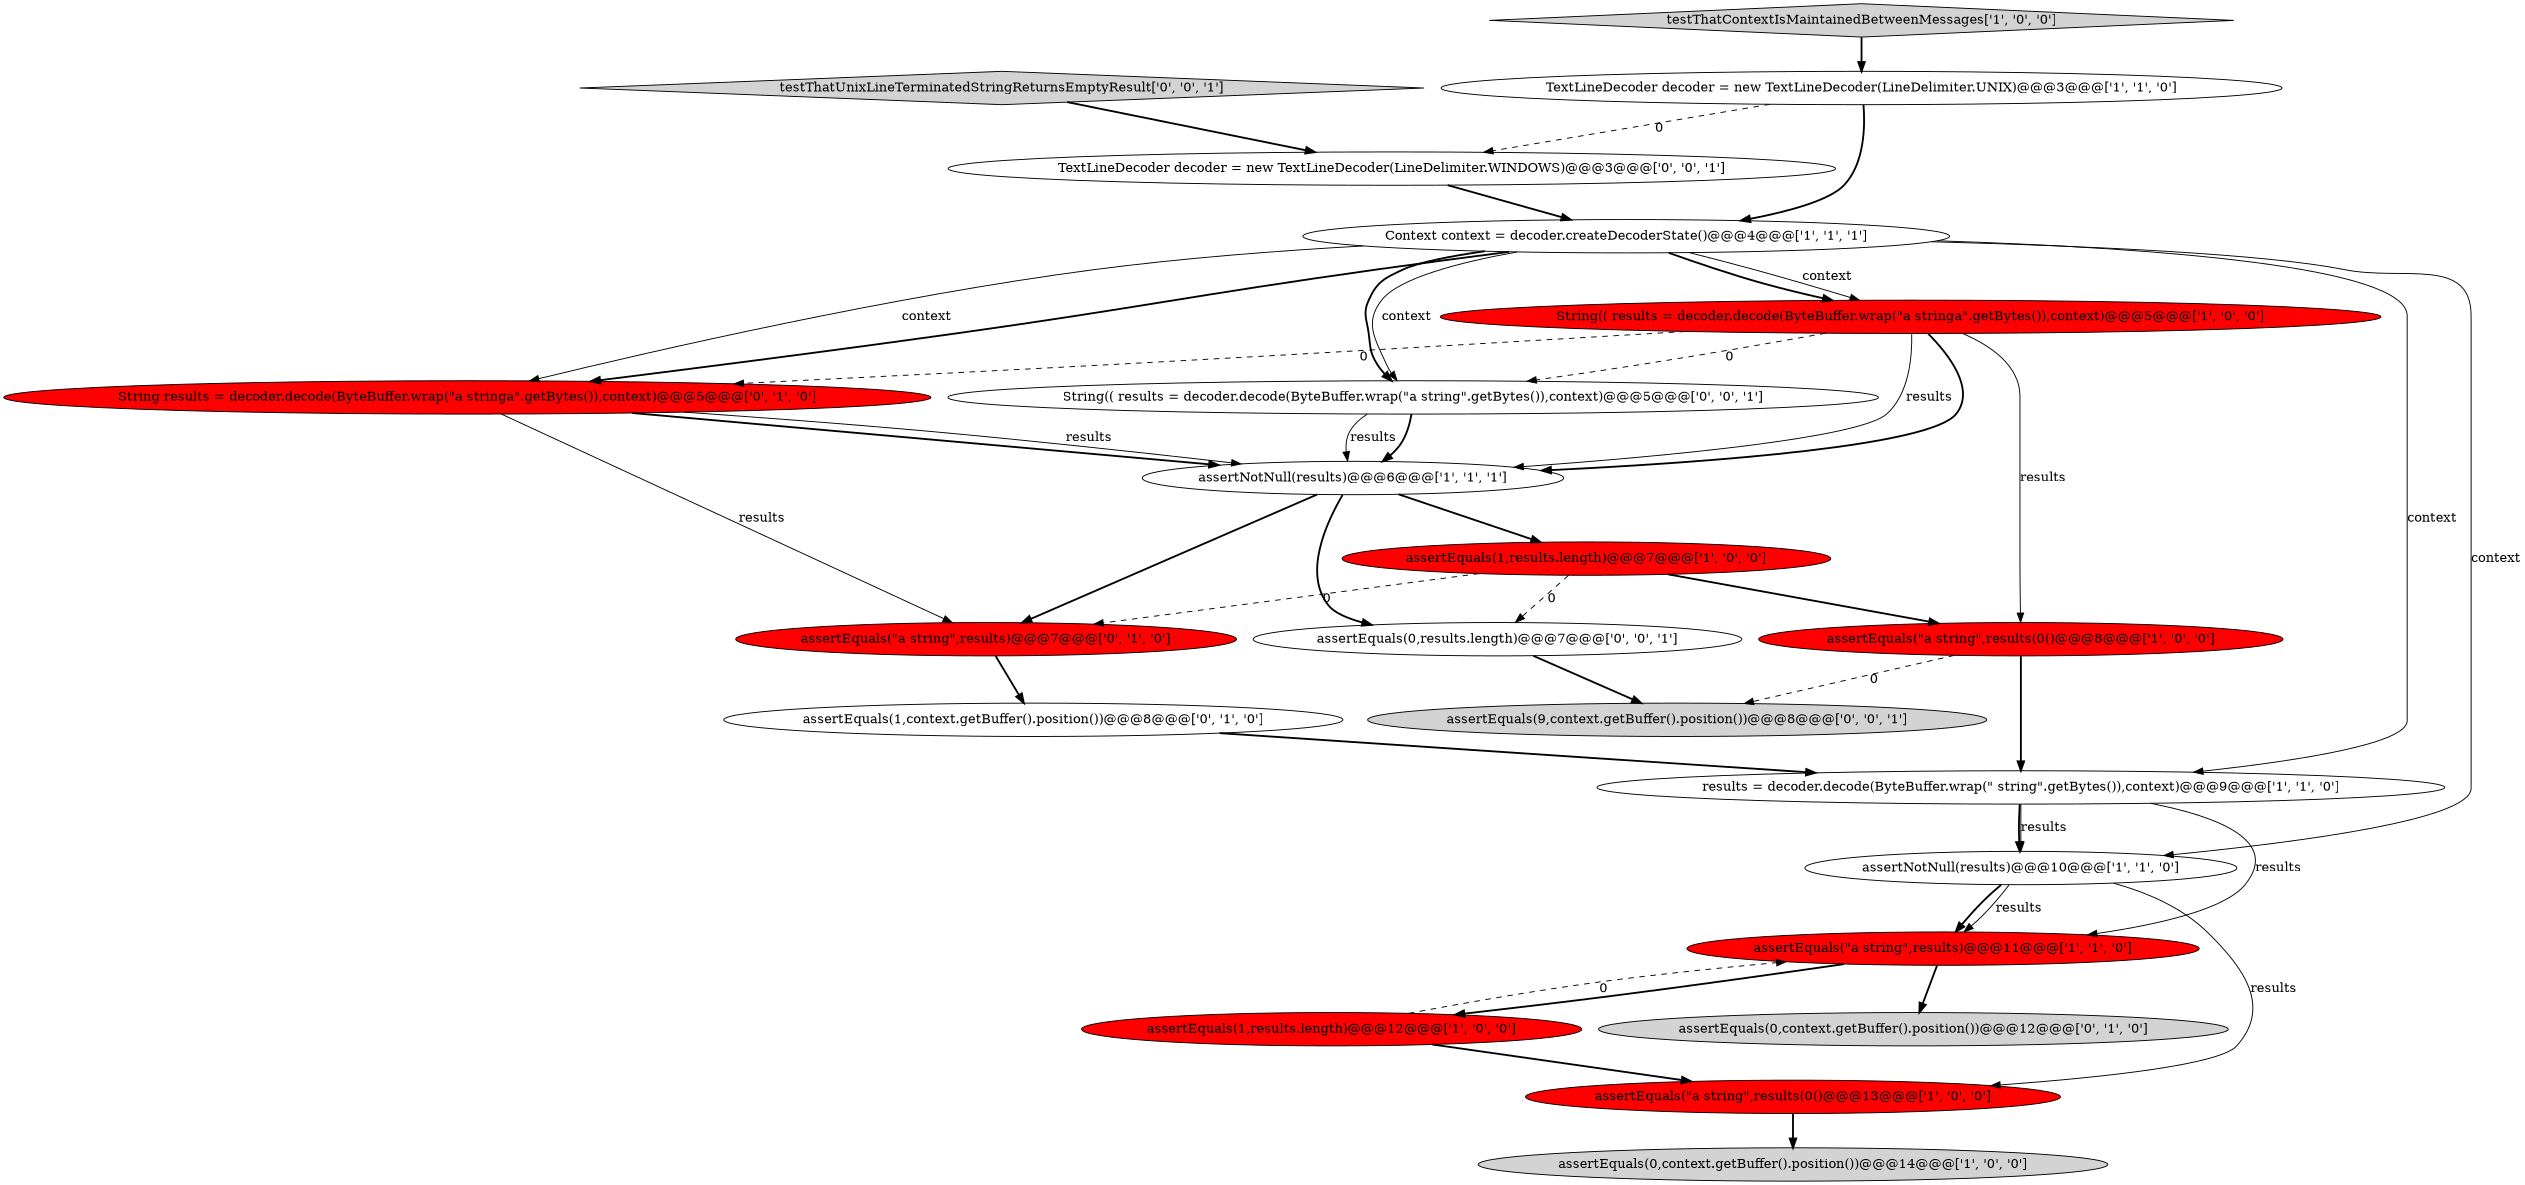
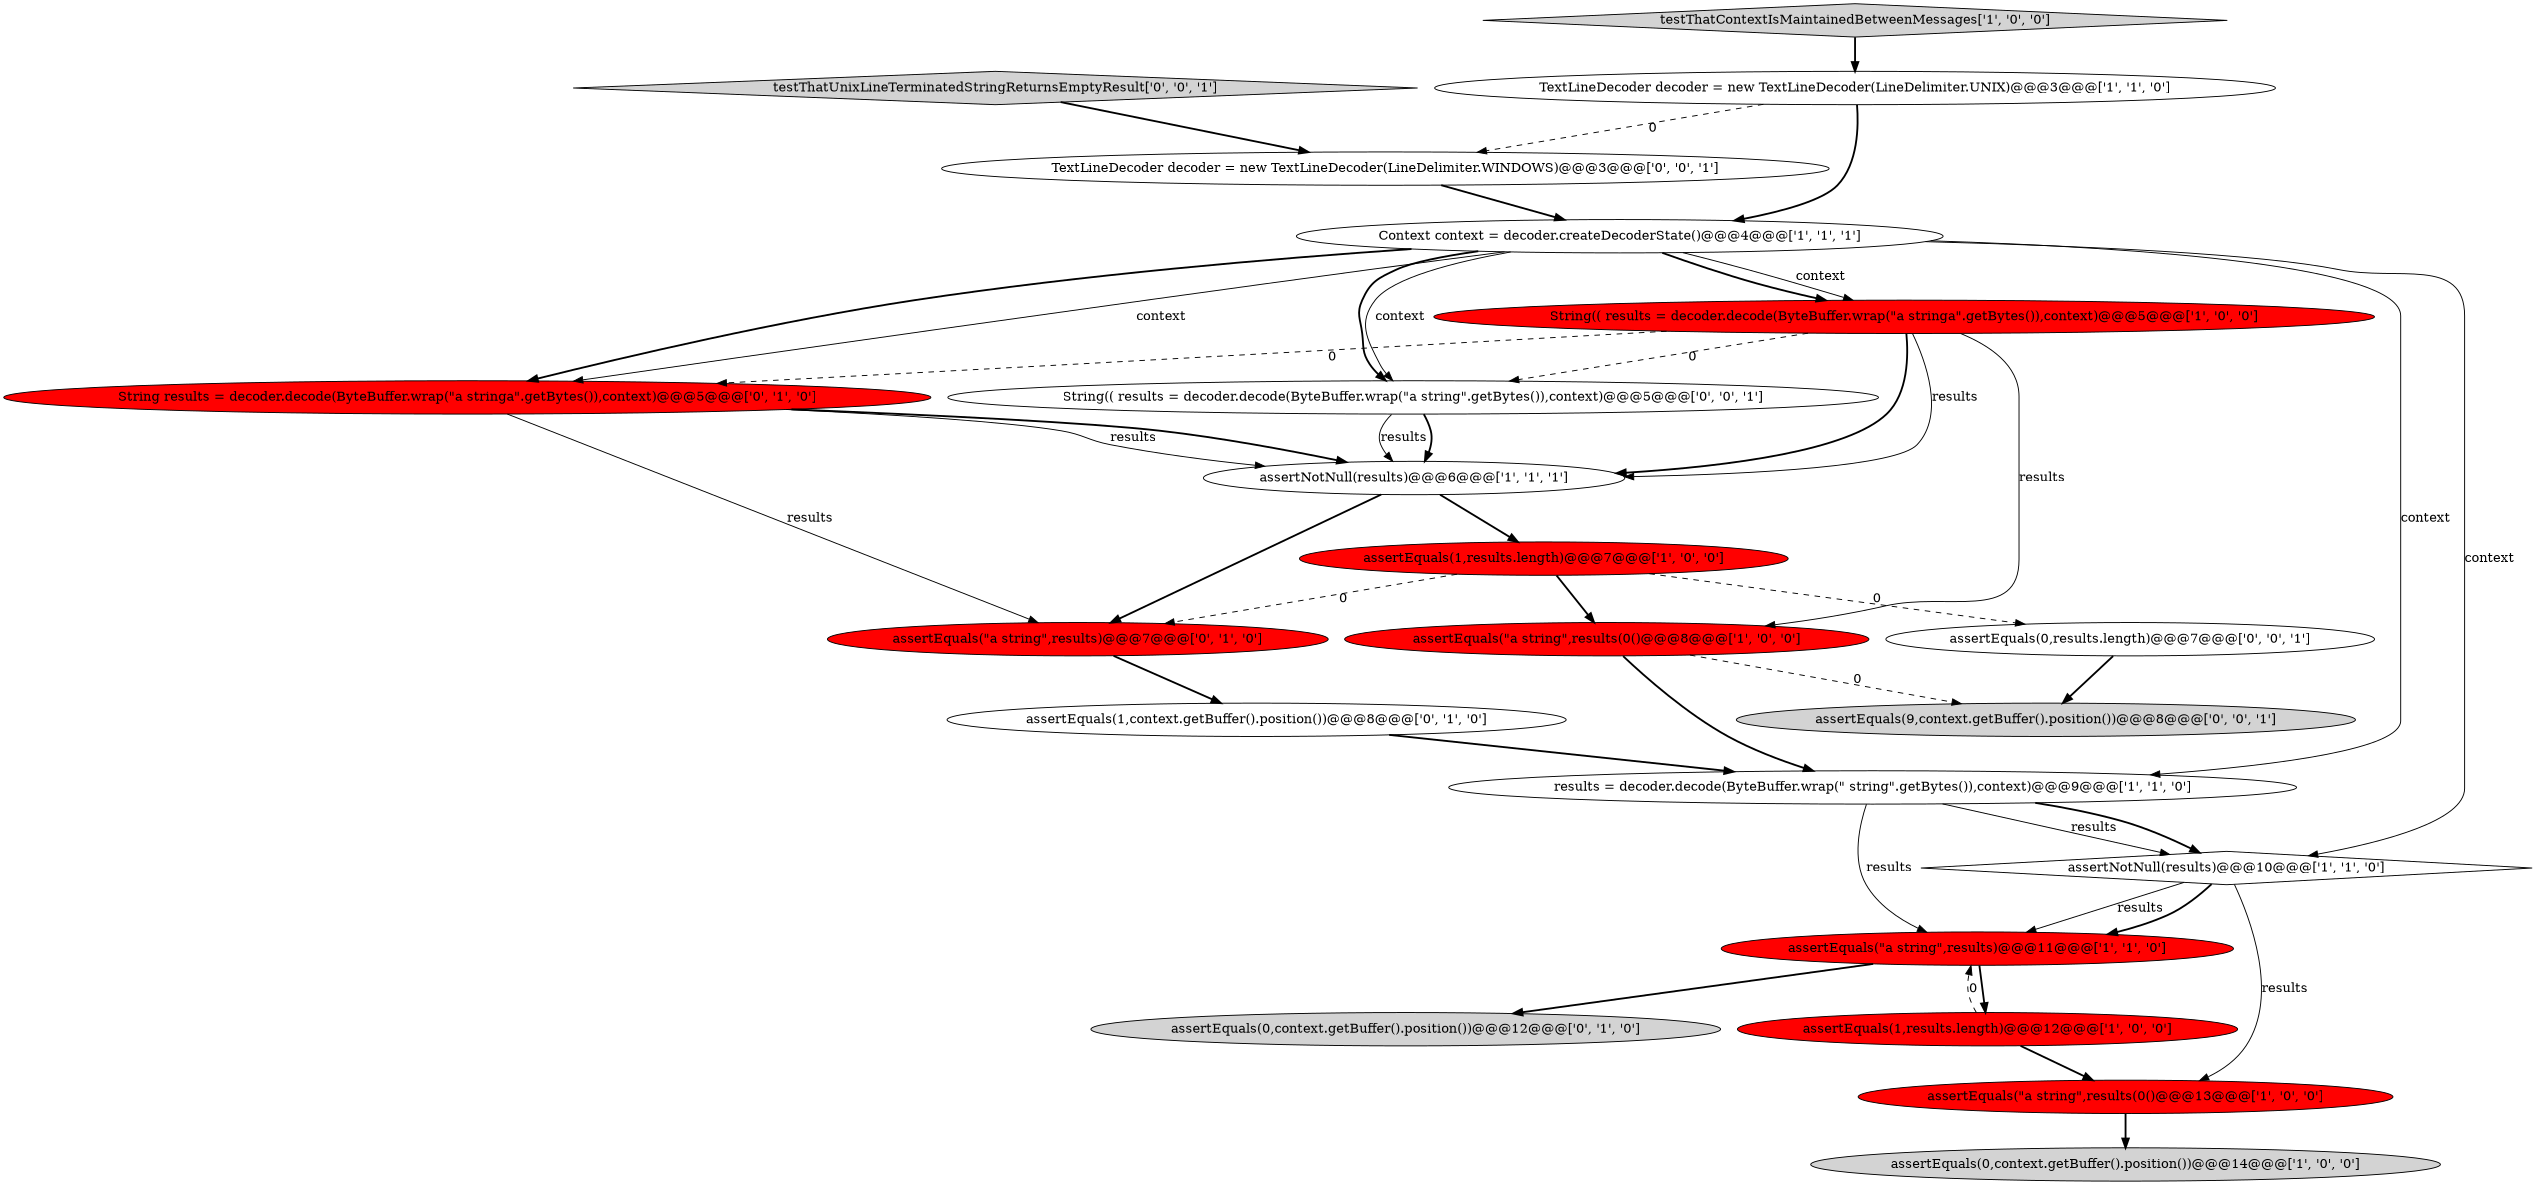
(1318, 568) -> none
(2021, 868) -> (2227, 868)
